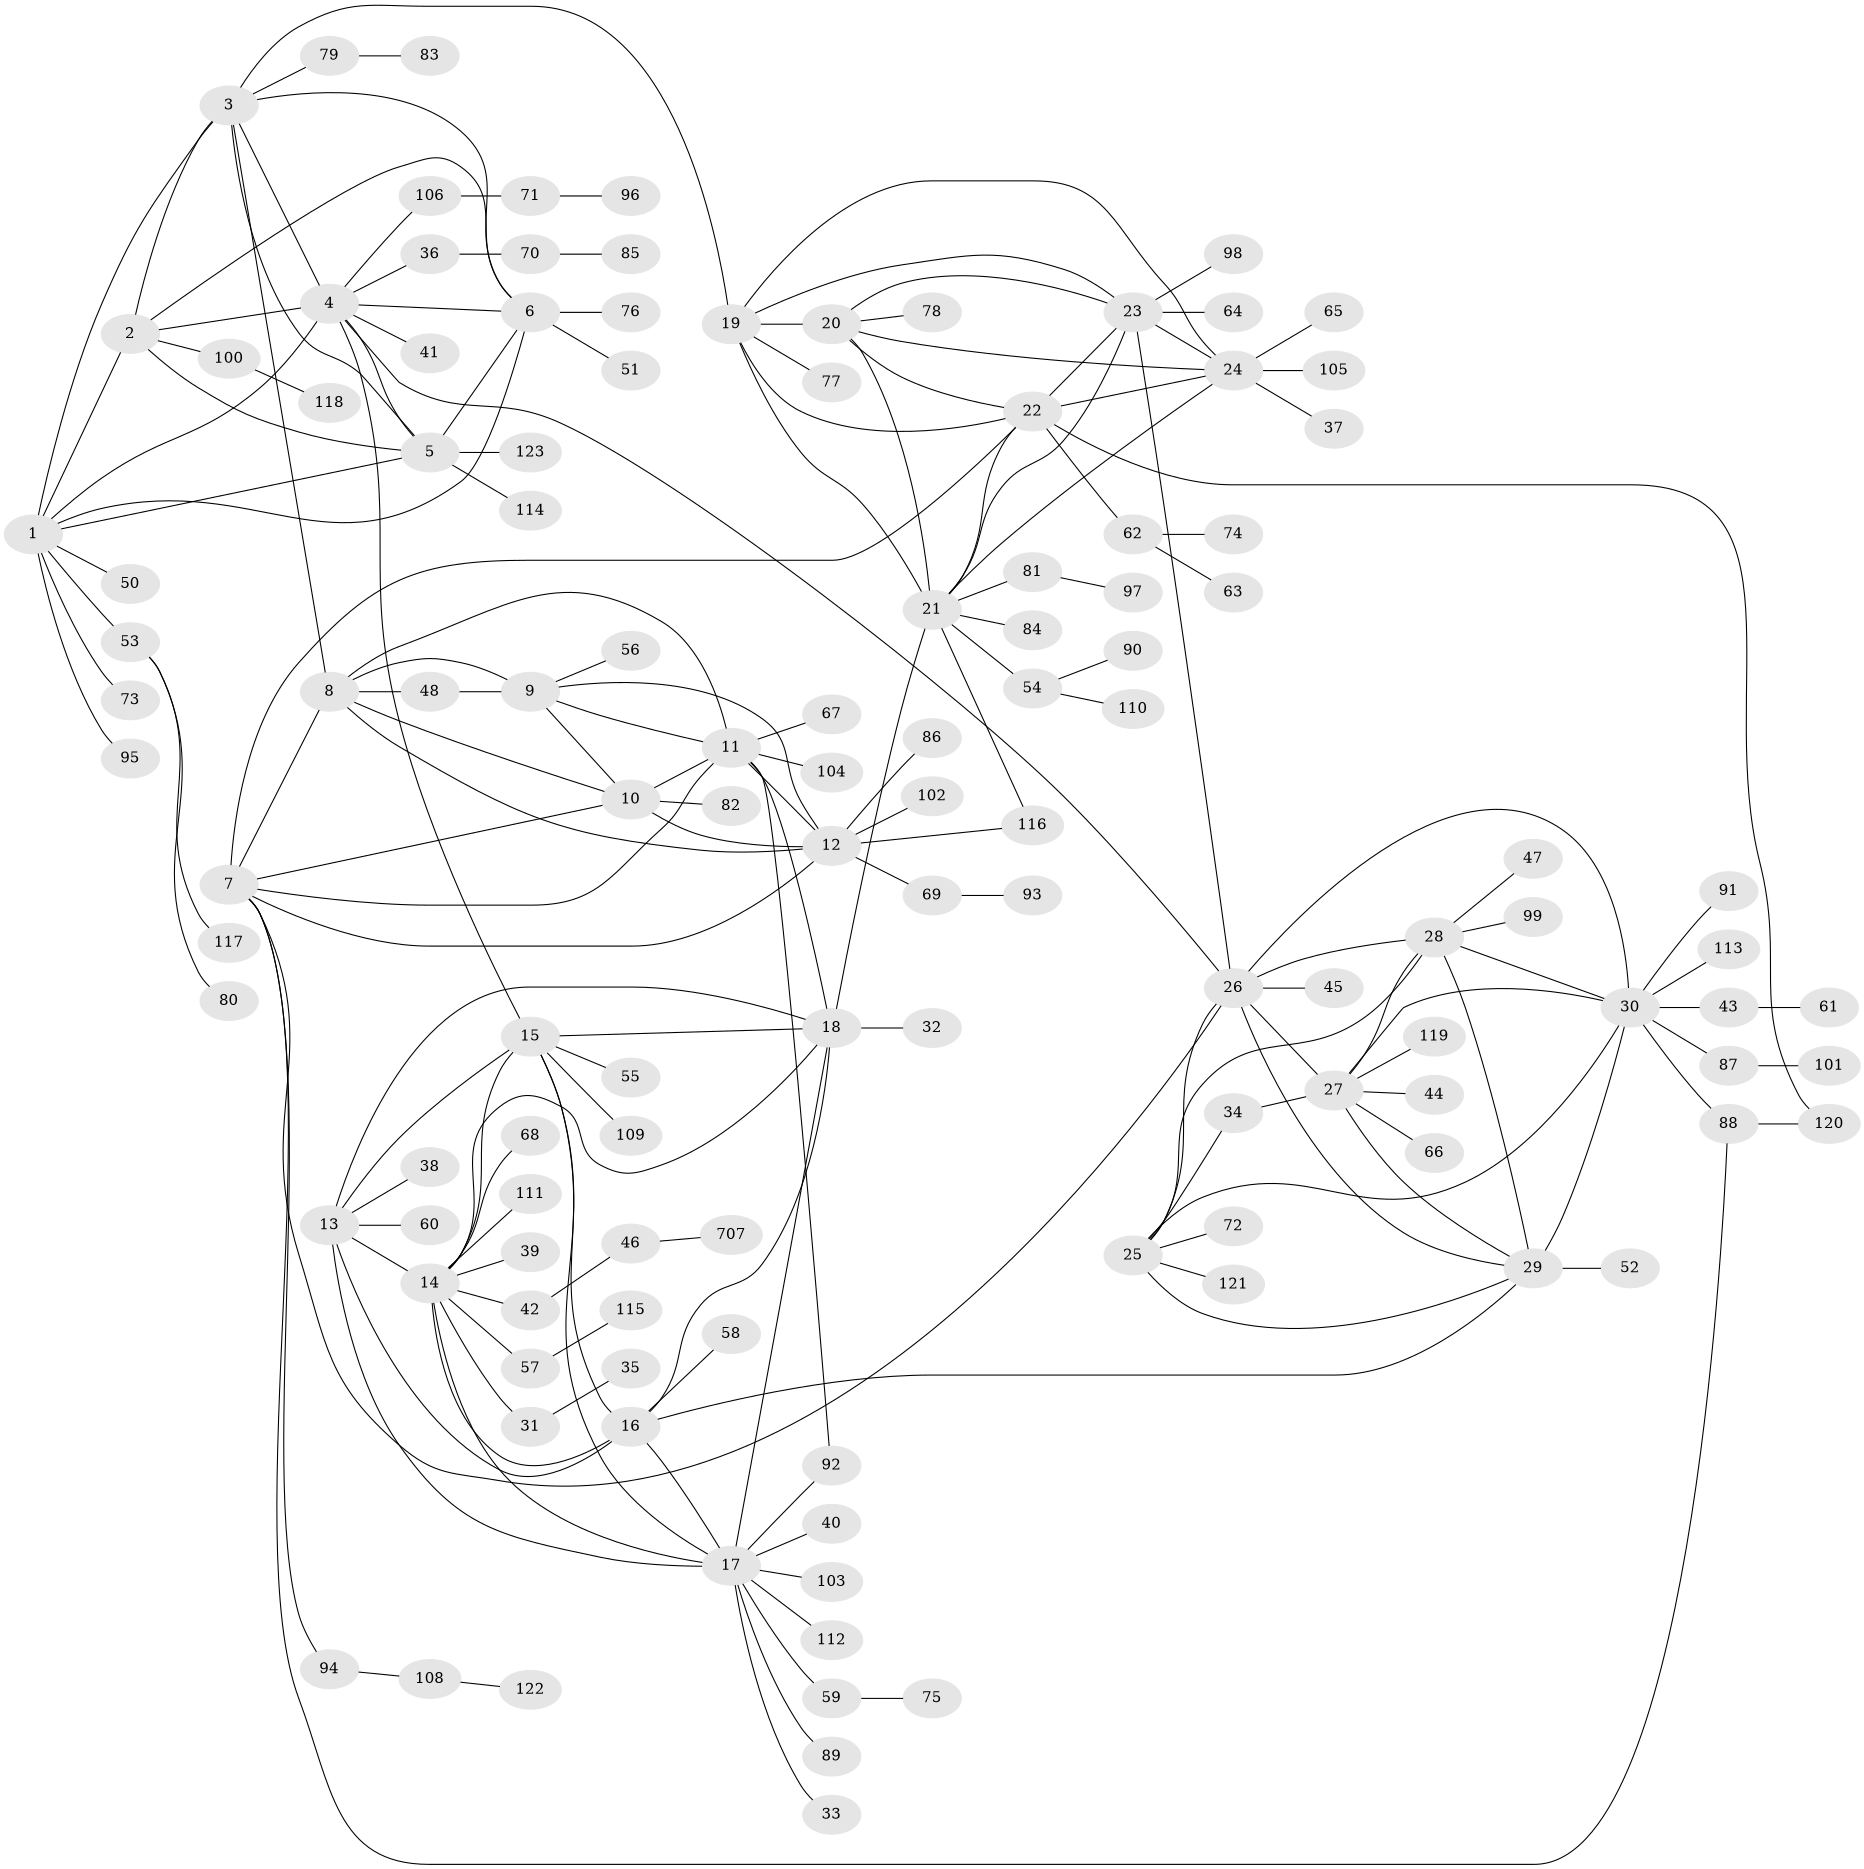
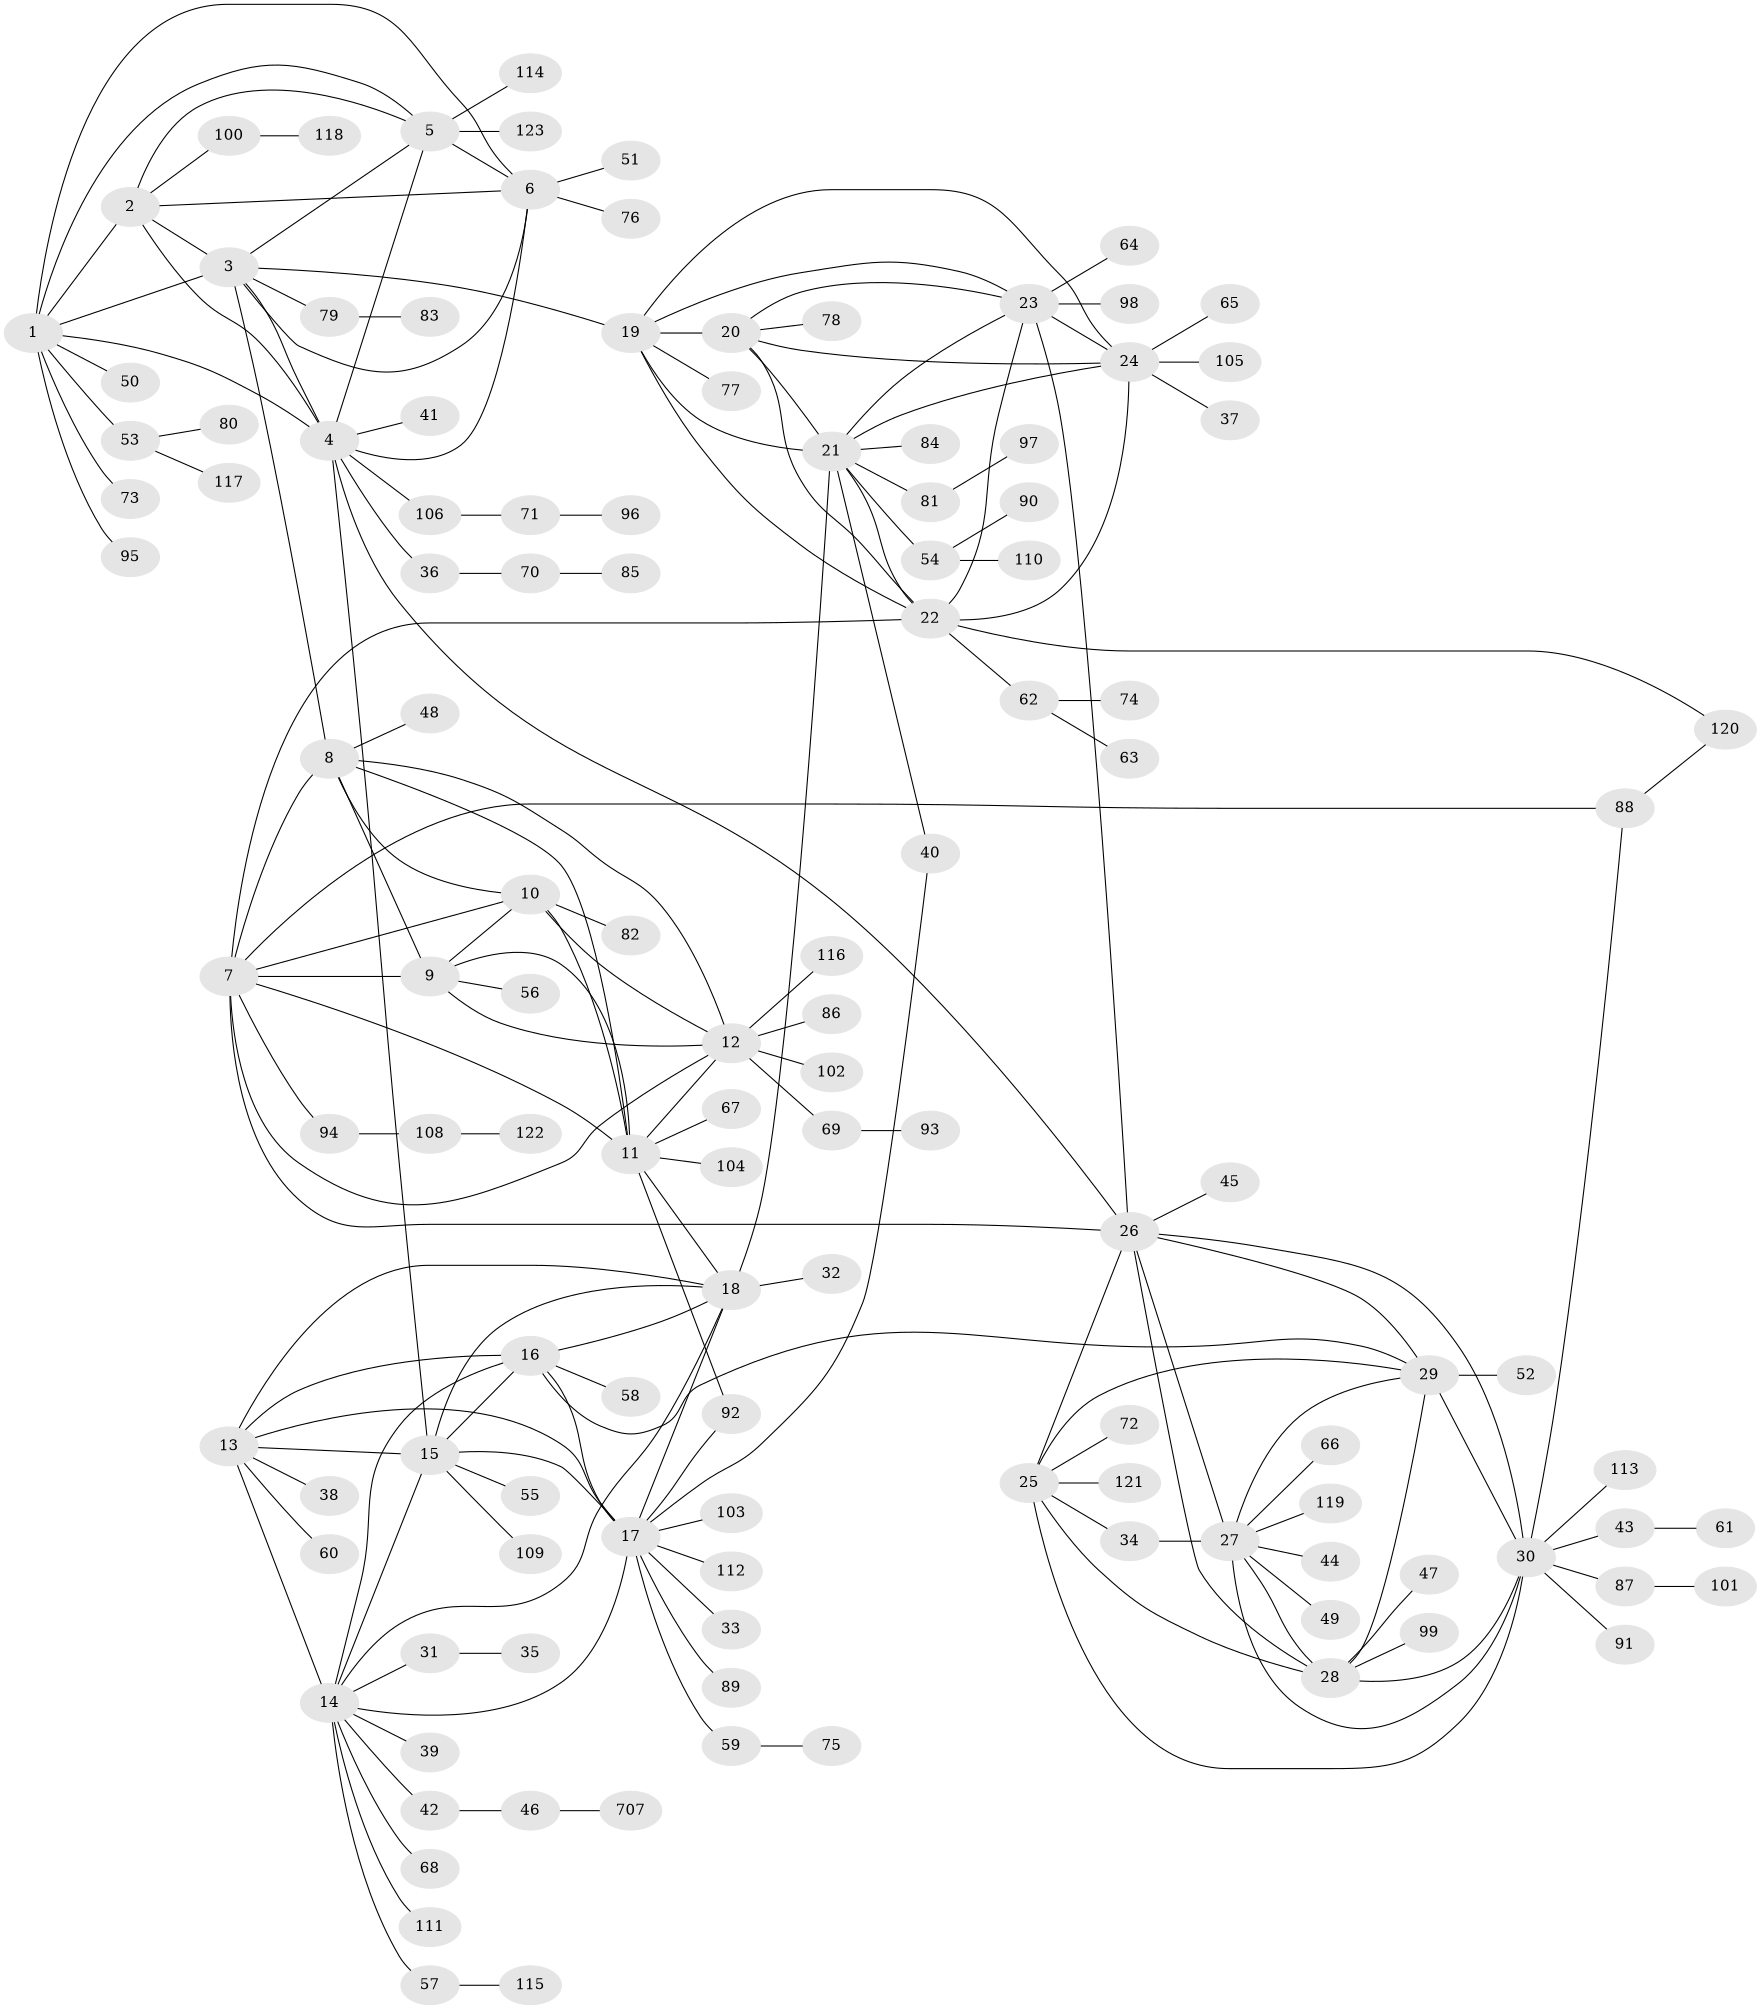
(480, 692) -> (329, 976)
(978, 709) -> (881, 653)
none -> (1331, 1620)
